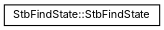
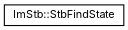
(82, 15) -> (64, 15)
